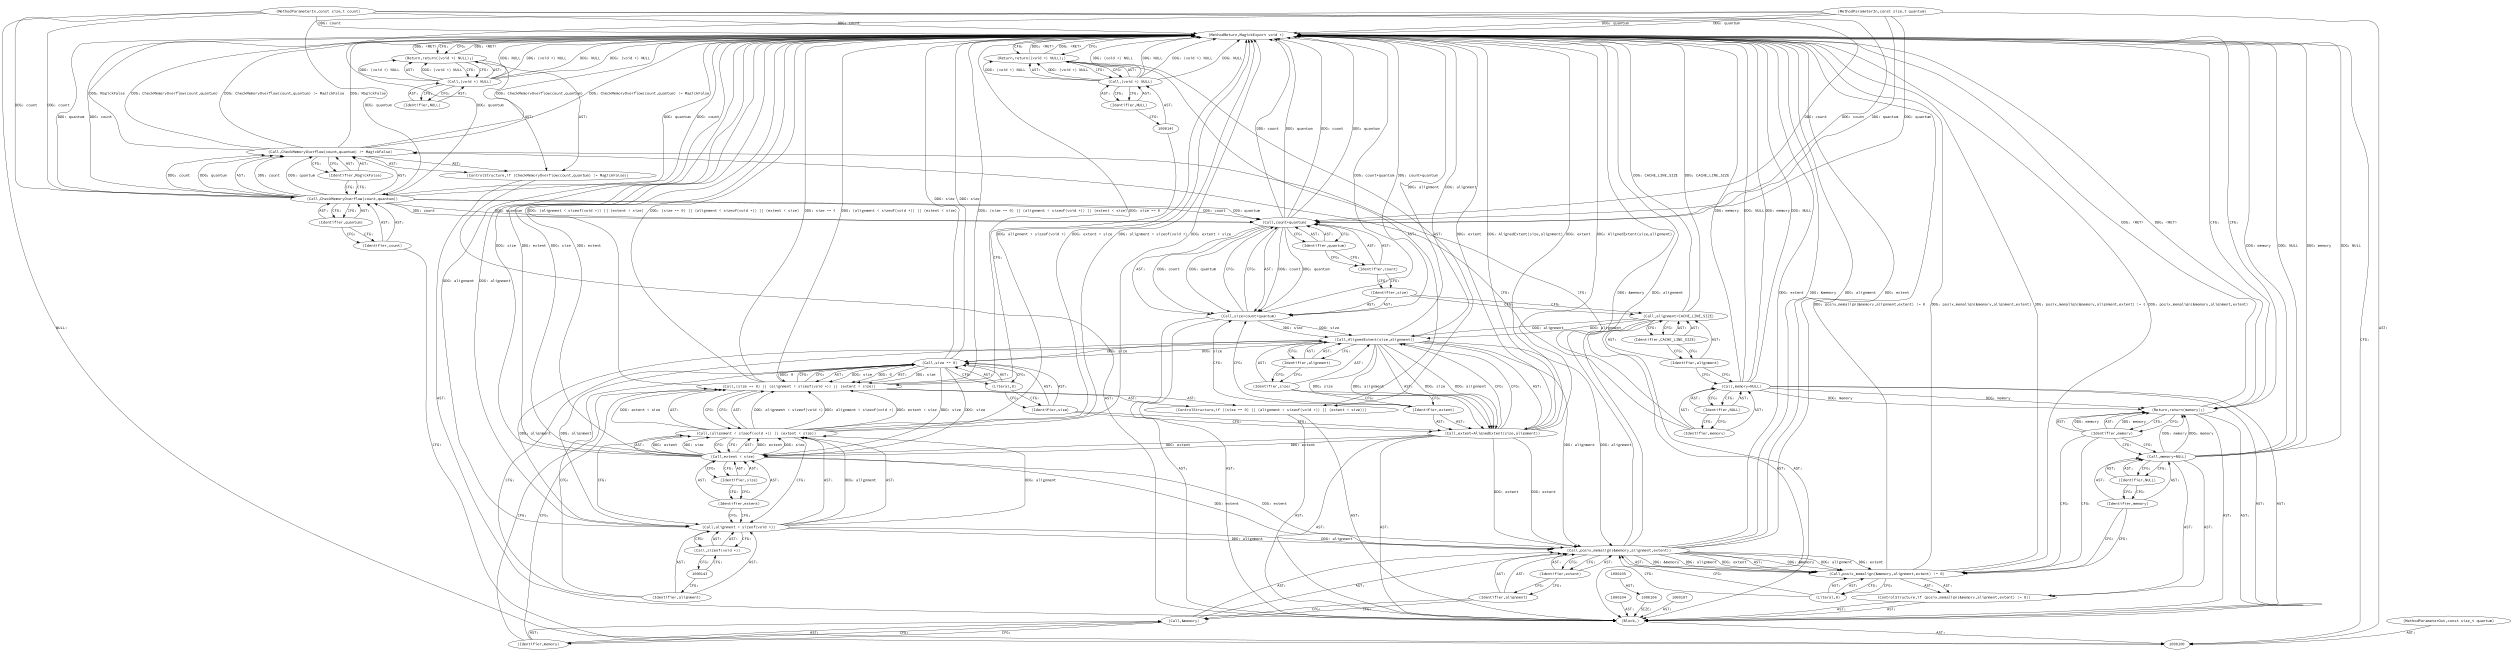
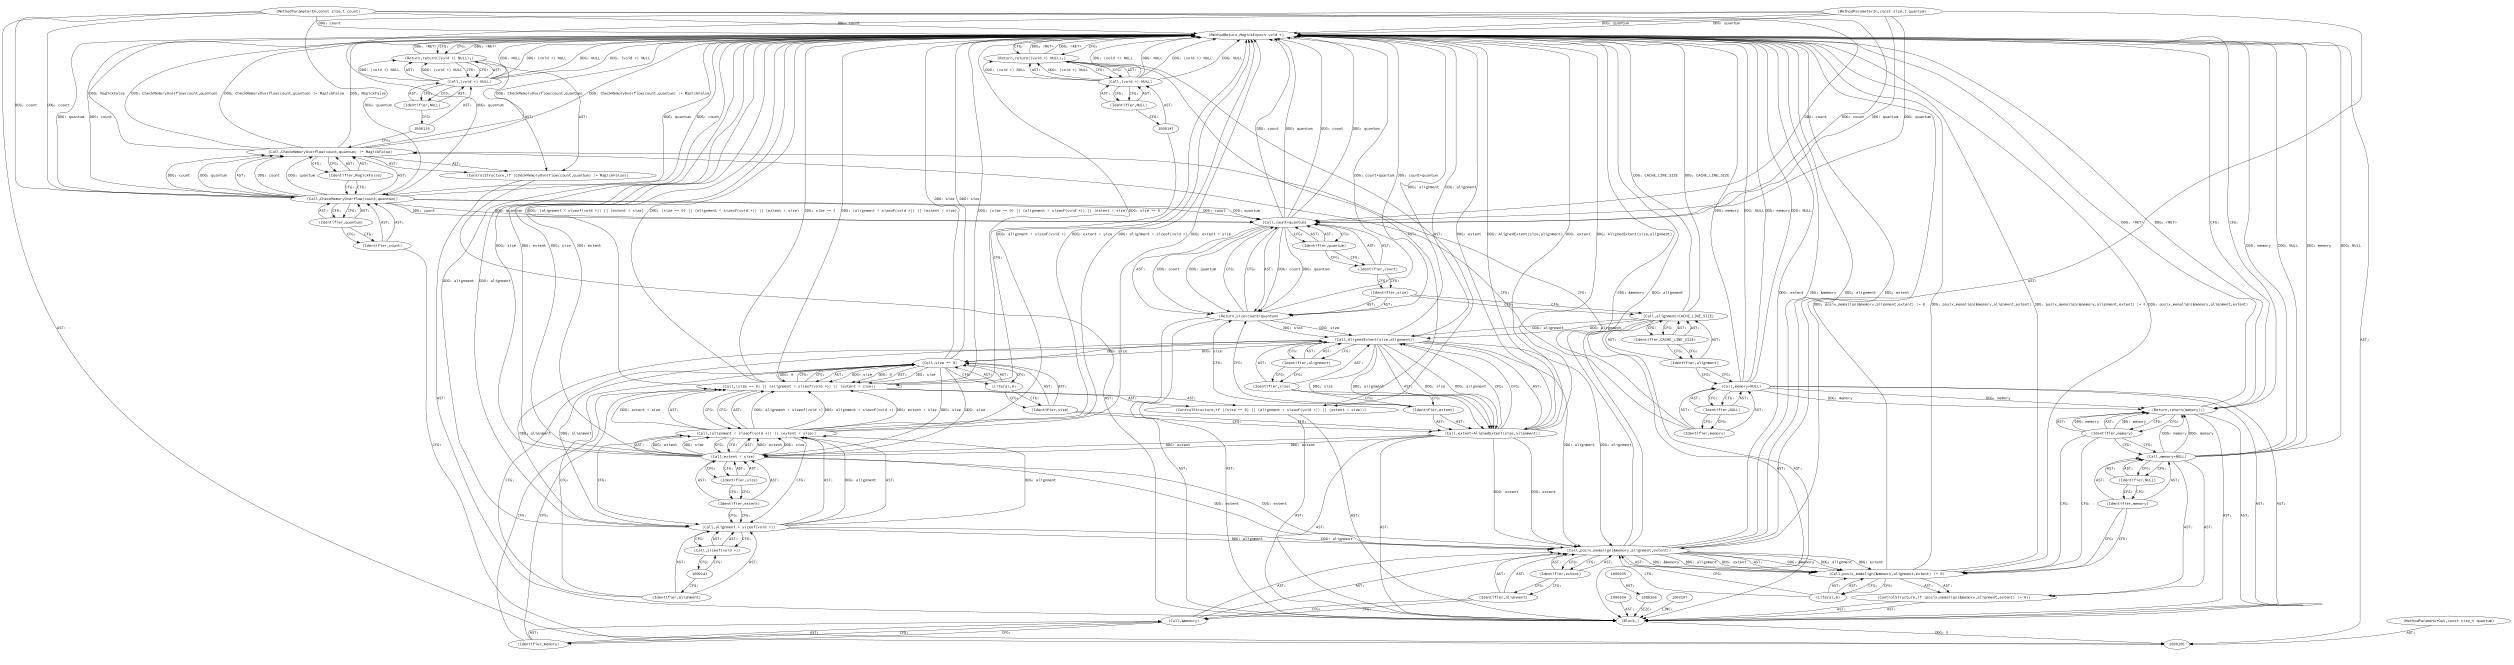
none -> (422, 129)
(2379, 200) -> (2159, 209)
(1249, 316) -> (1249, 316)
(63, 328) -> (63, 328)
(2366, 340) -> (2366, 340)
(1668, 609) -> (1668, 609)
(1942, 633) -> (1942, 633)
